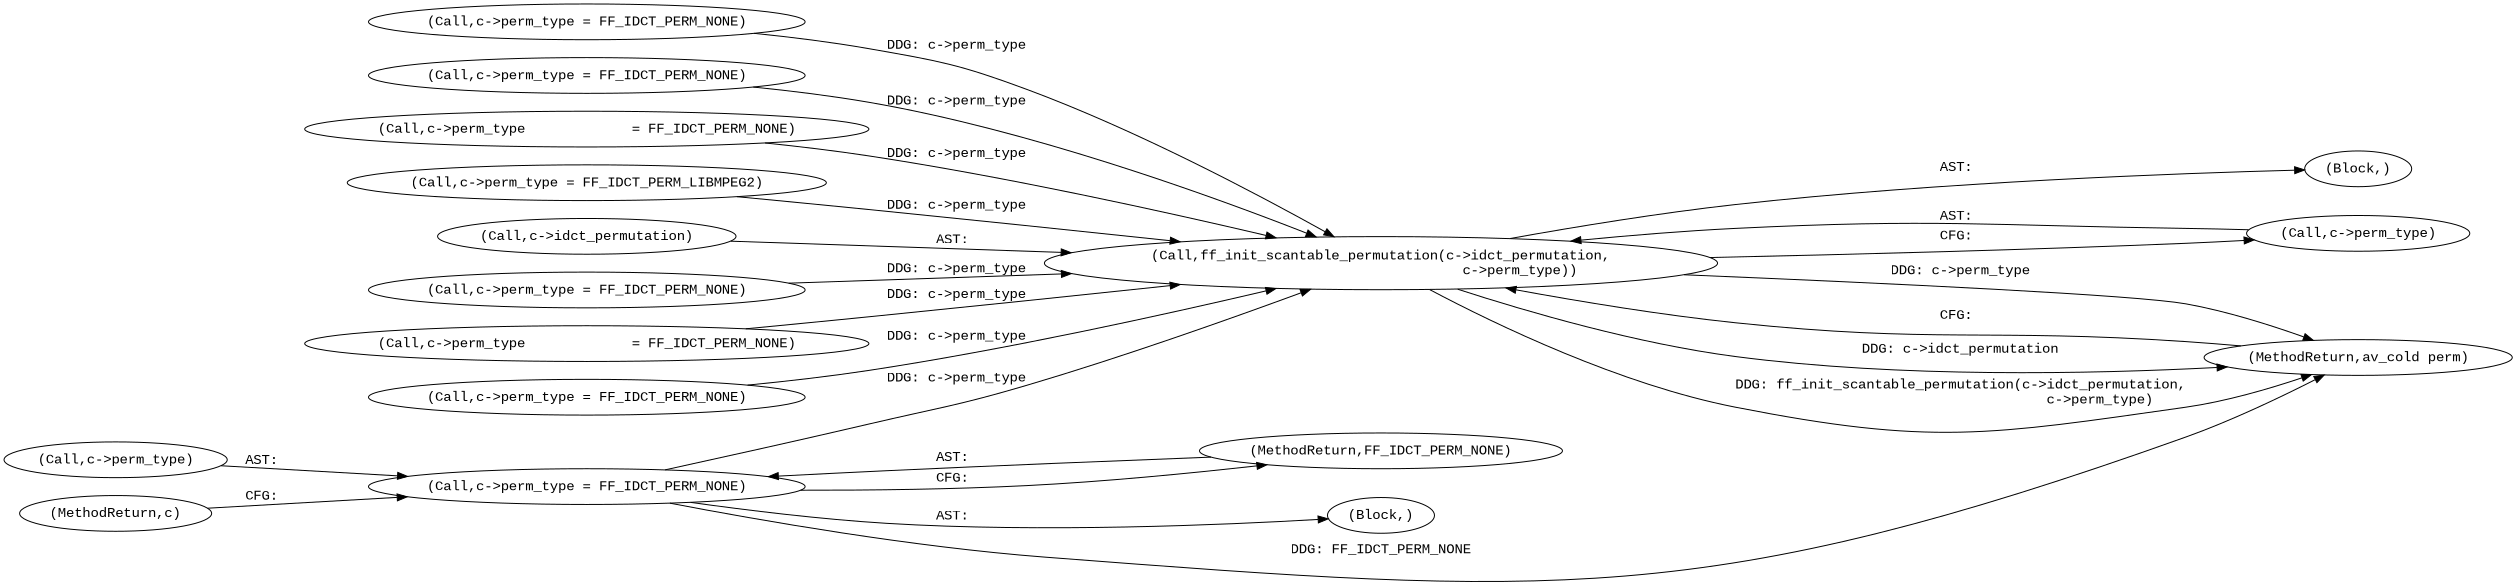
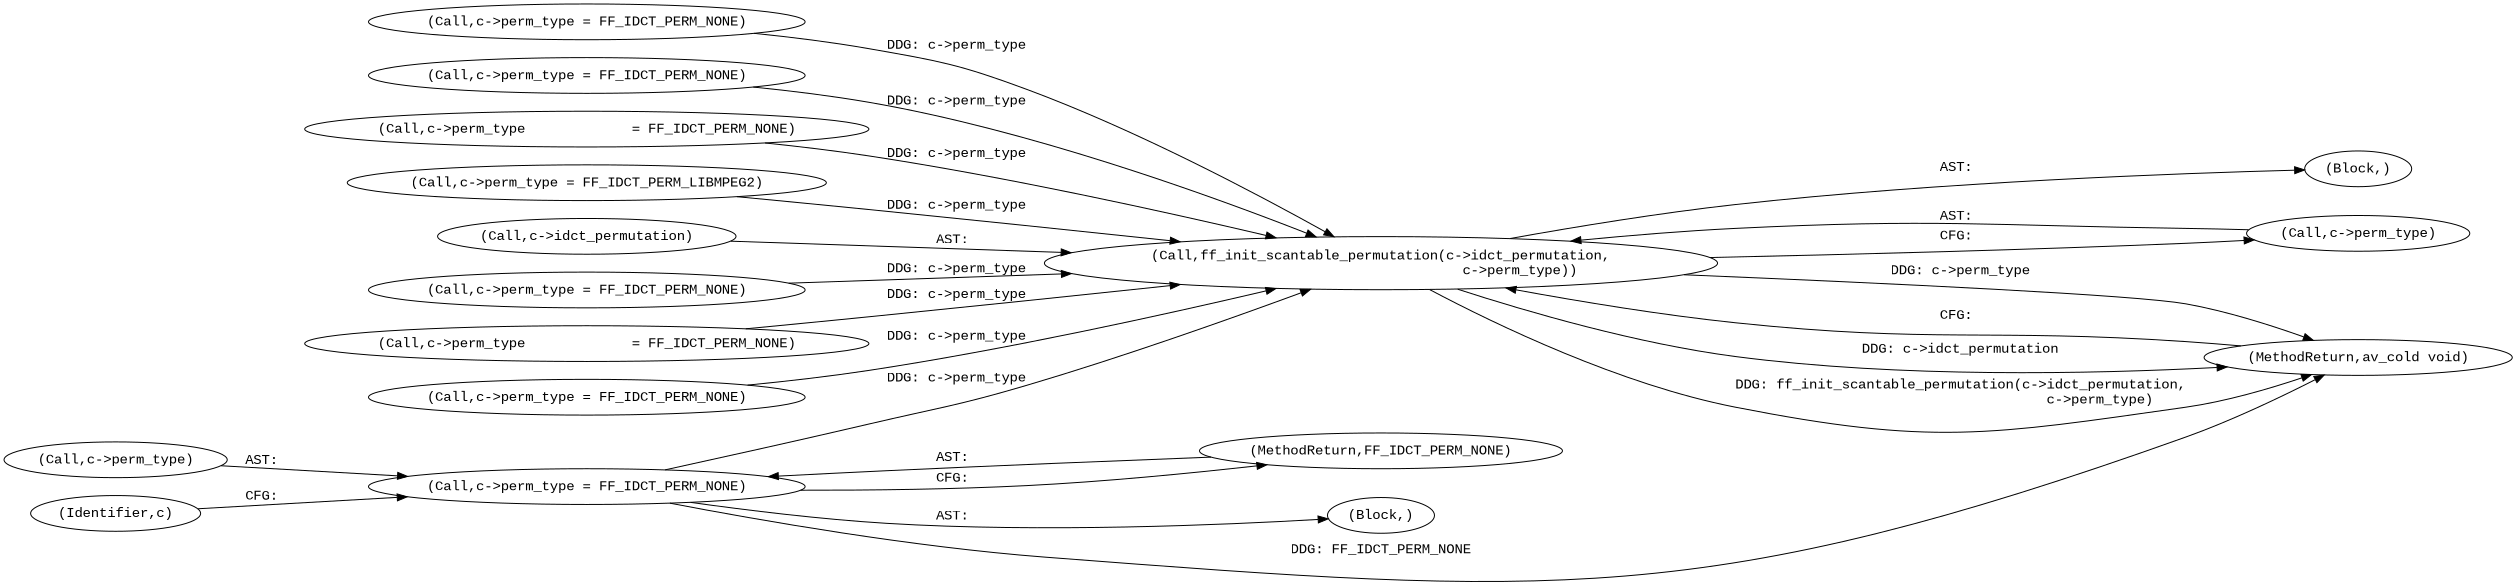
(2358, 358) -> (2358, 358)
(116, 513) -> (116, 513)
